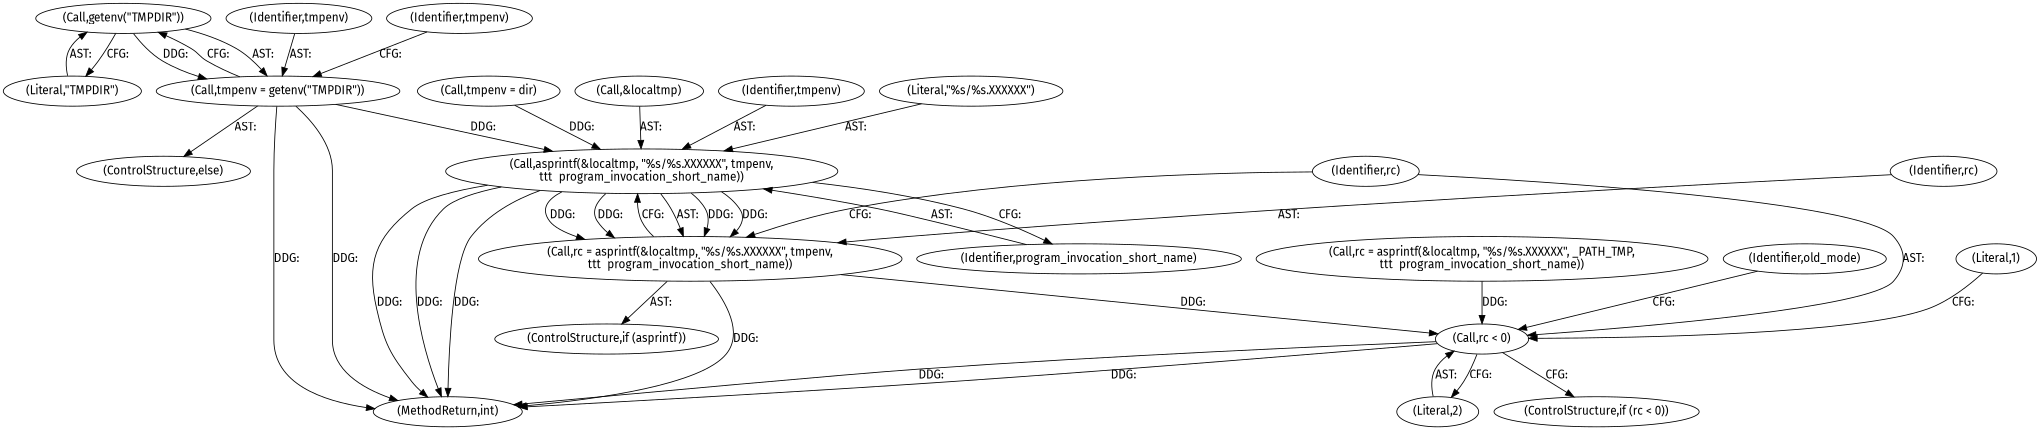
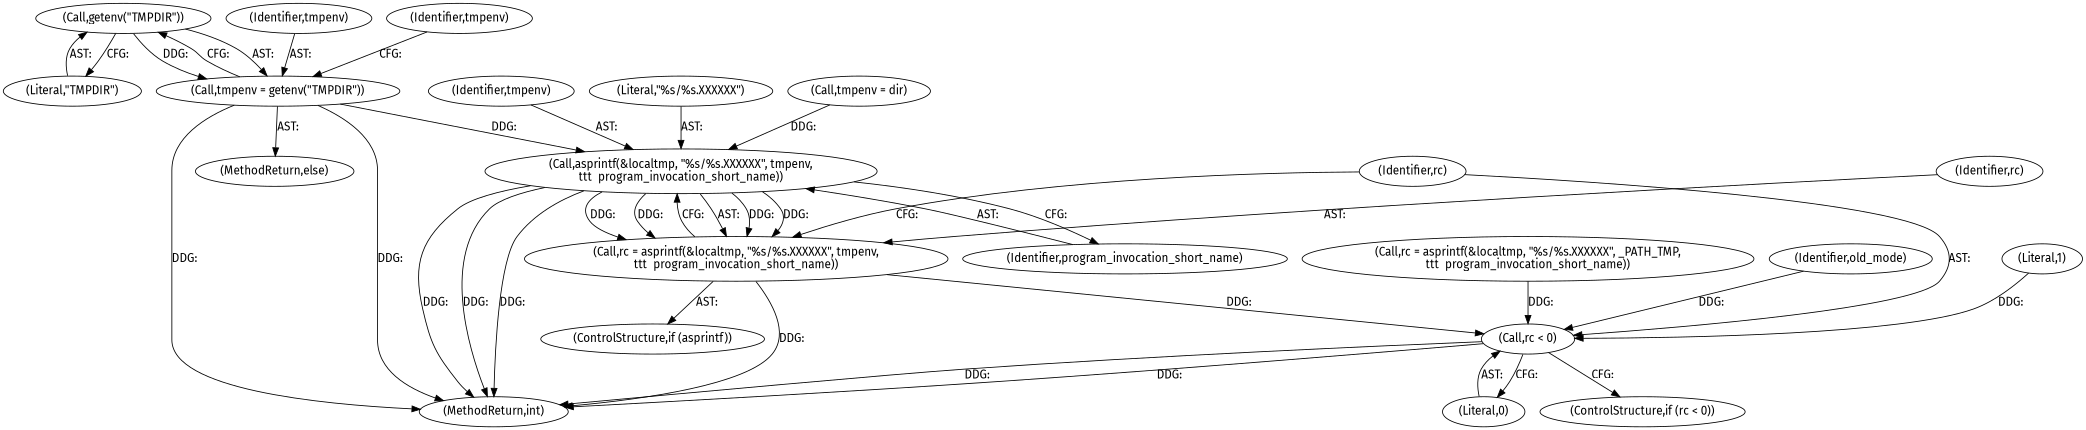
(639, 91) -> none
(163, 171) -> (275, 171)
(1666, 303) -> (1713, 303)
(1965, 303) -> (2012, 303)
(1438, 412) -> (1484, 412)
